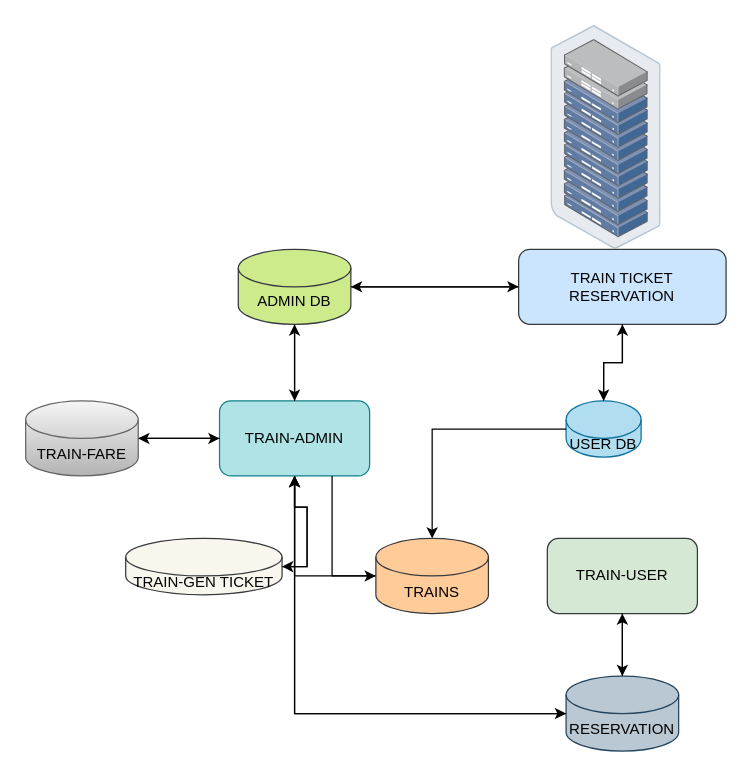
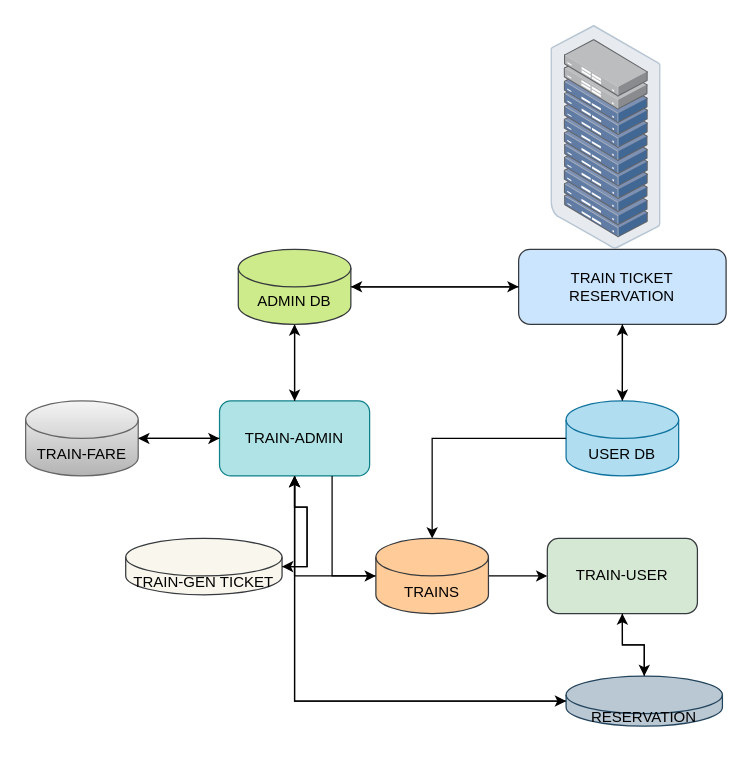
(603, 429) -> (622, 438)
none -> (514, 576)
(622, 713) -> (644, 701)
